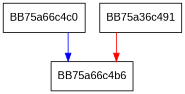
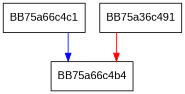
(44, 18) -> (44, 18)
(92, 76) -> (92, 76)
